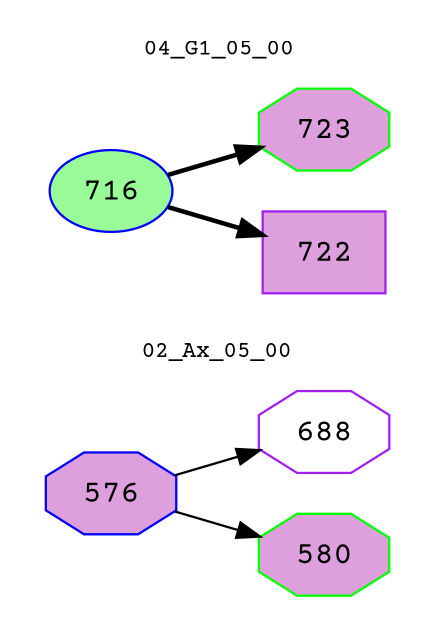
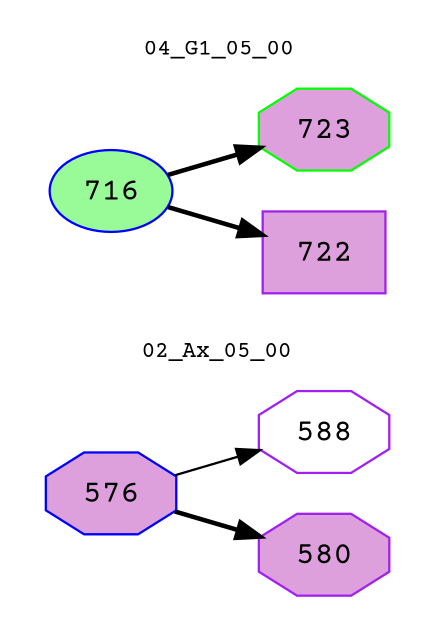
(324, 432) -> (324, 432)
(206, 521) -> (206, 521)
(324, 555) -> (324, 555)
